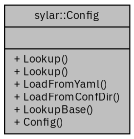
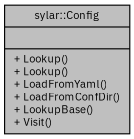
(38, 122) -> (33, 122)
